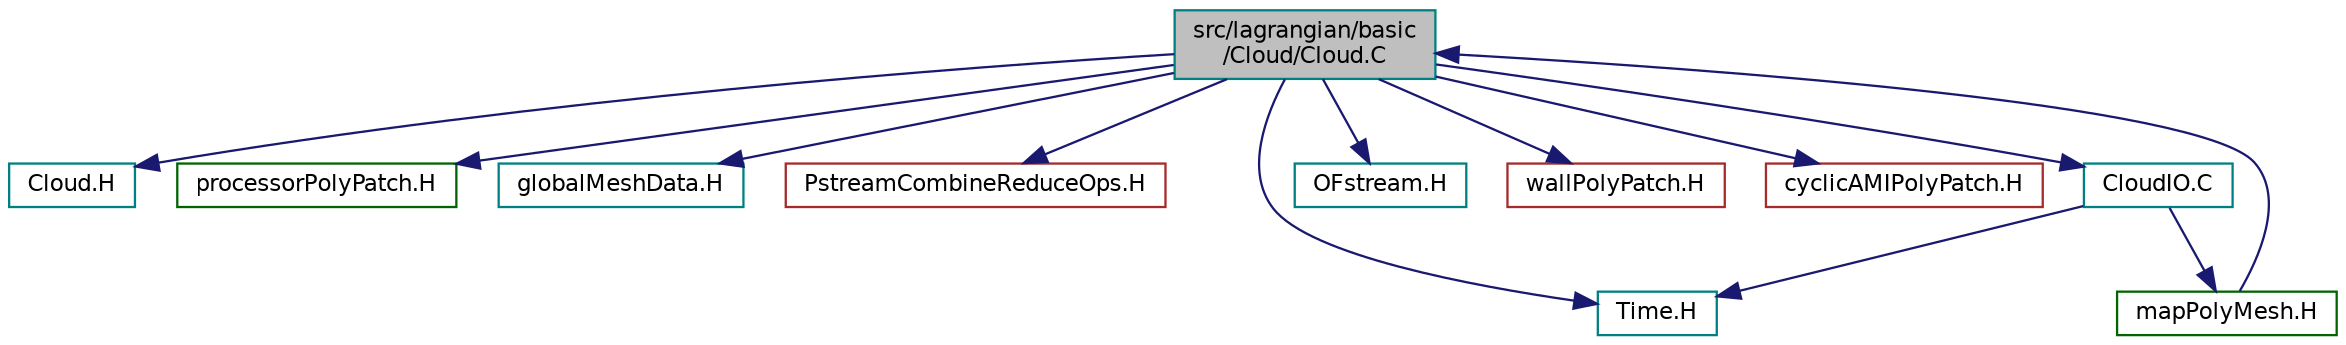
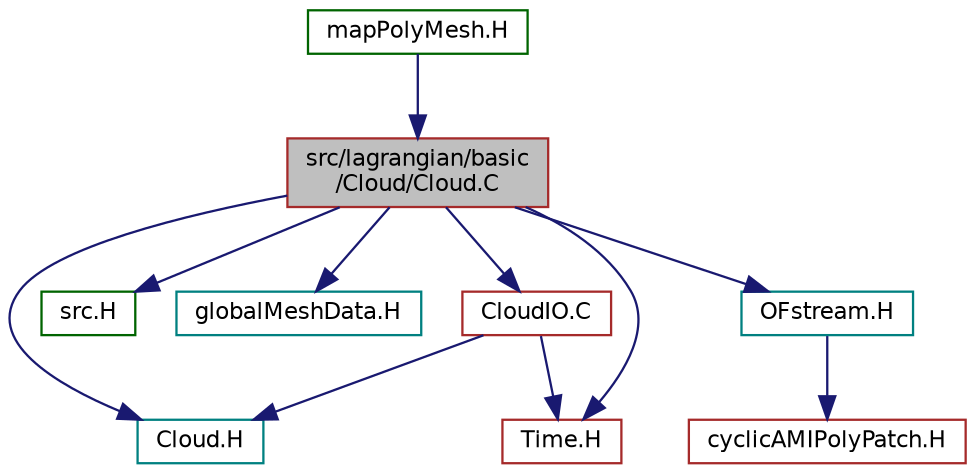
(1305, 45) -> (418, 173)
(1616, 117) -> (827, 366)
(317, 185) -> (88, 313)
(976, 185) -> none
(1616, 185) -> none
(2158, 185) -> (537, 313)
(2187, 240) -> (379, 373)
(1657, 313) -> (562, 441)
